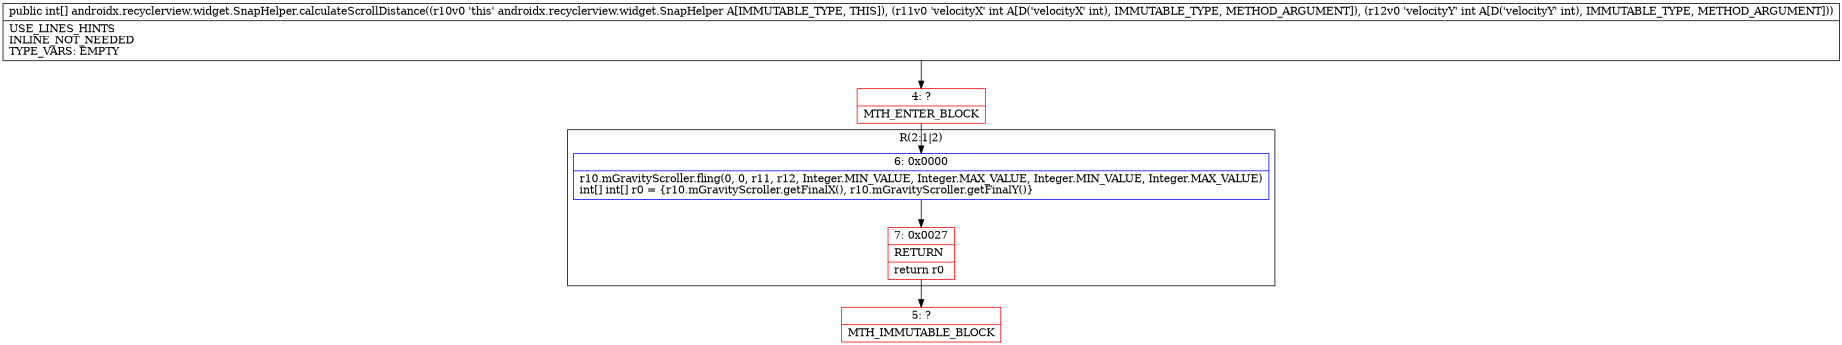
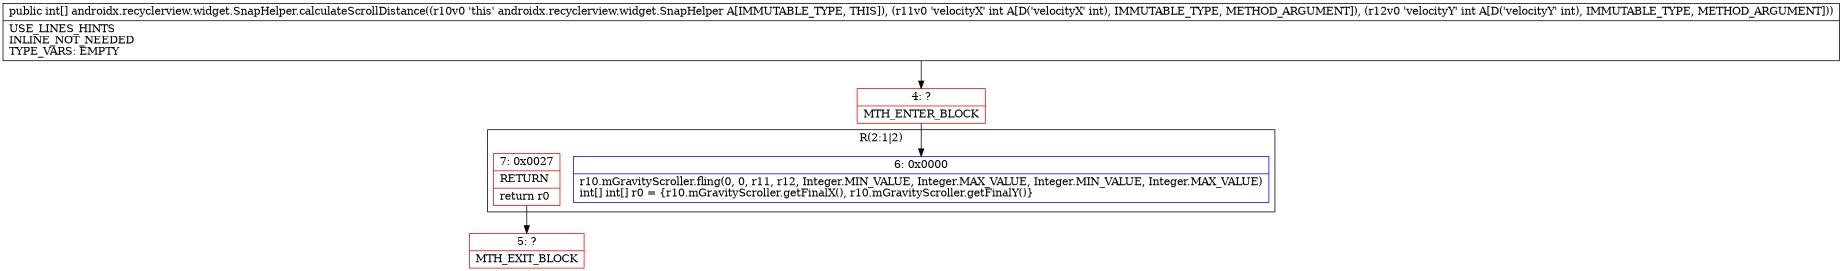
(921, 210) -> none
(921, 333) -> (527, 259)
